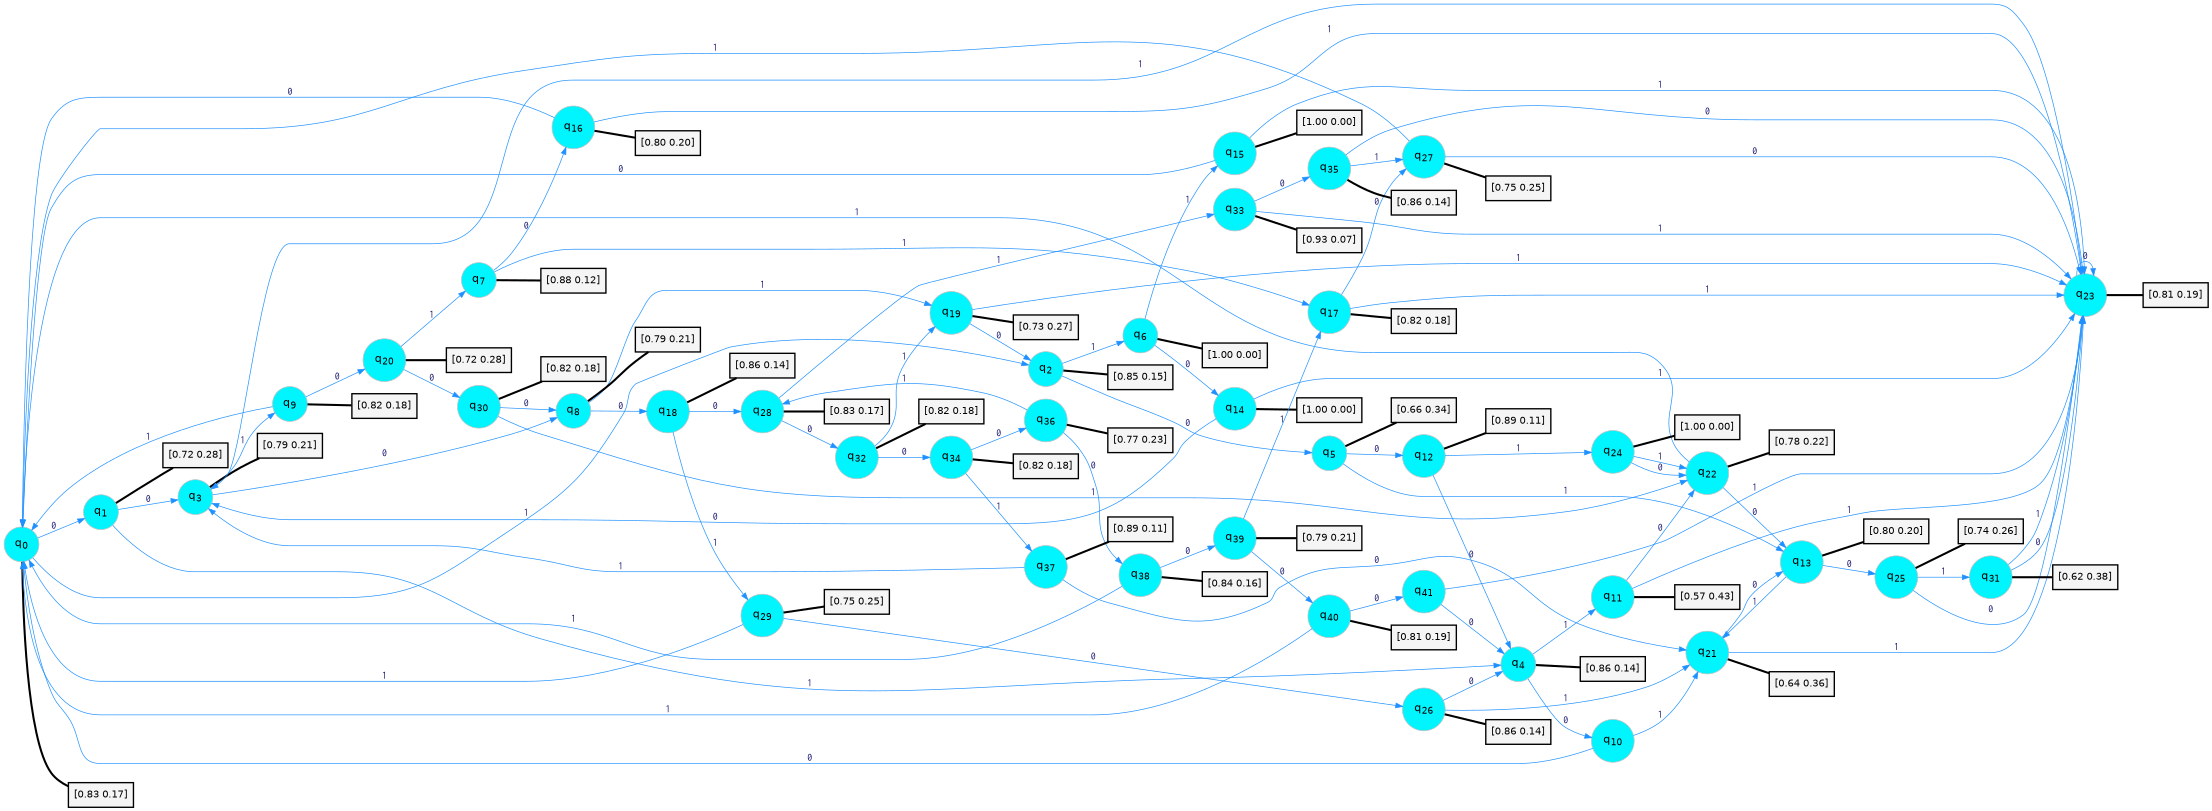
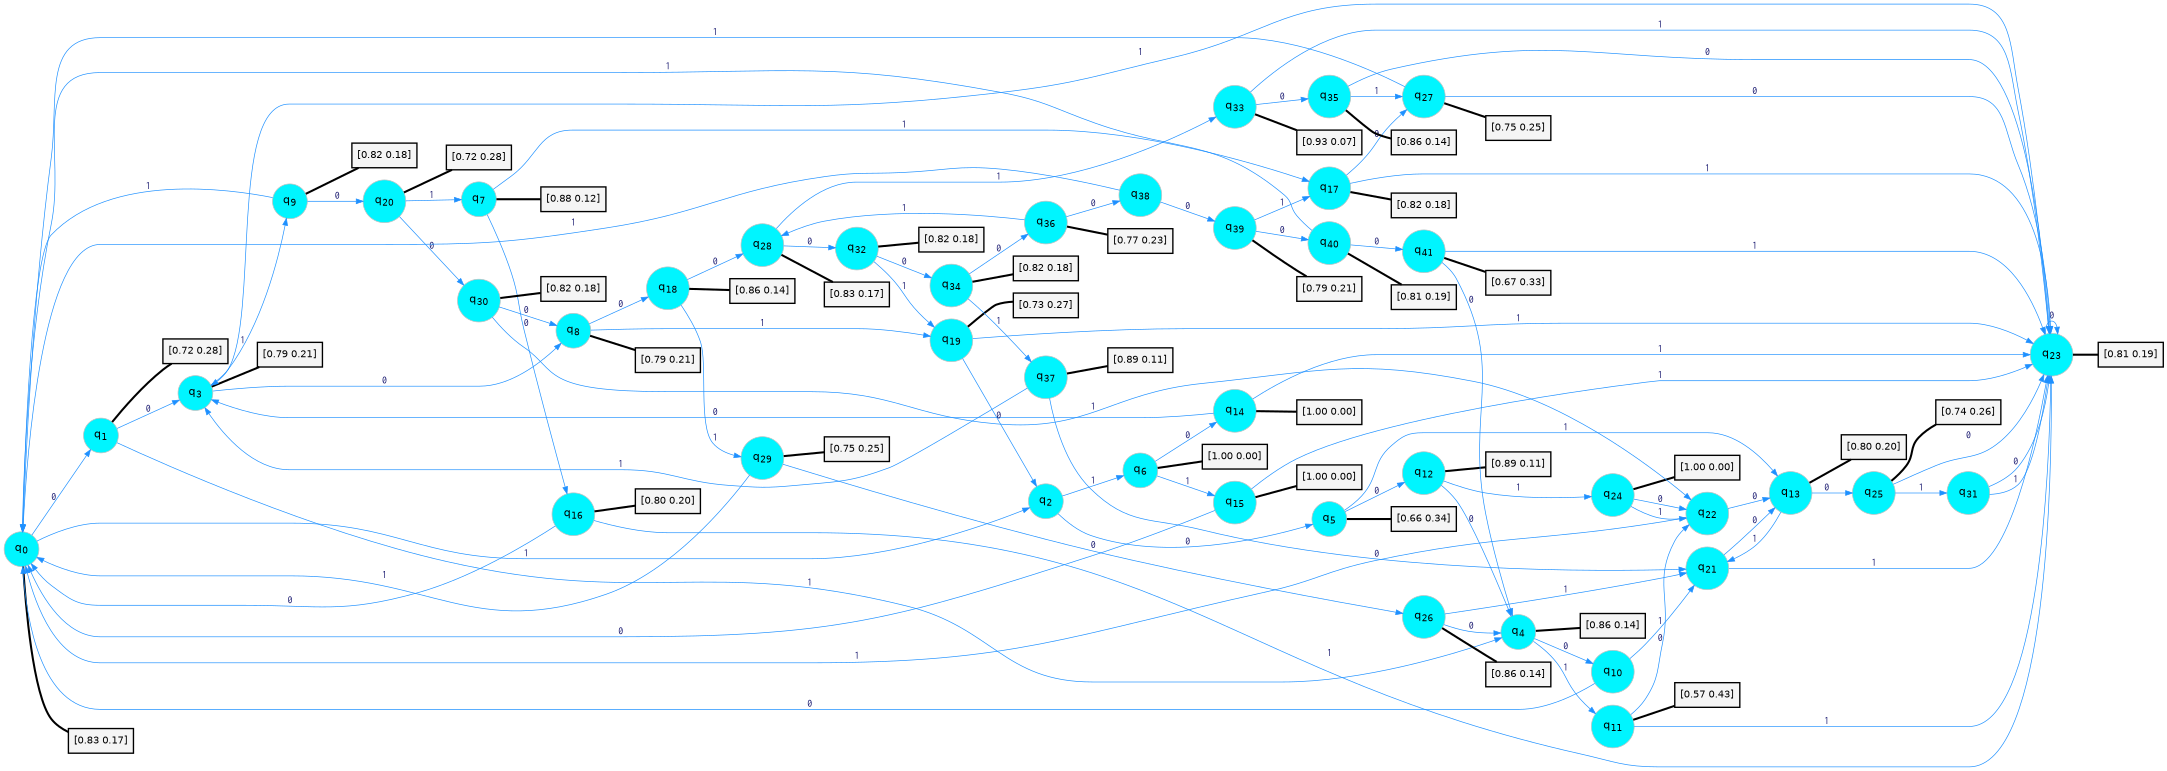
none -> (1518, 283)
(1140, 377) -> none
(1802, 442) -> none
(2085, 577) -> none
(1235, 584) -> none
(1802, 684) -> none
